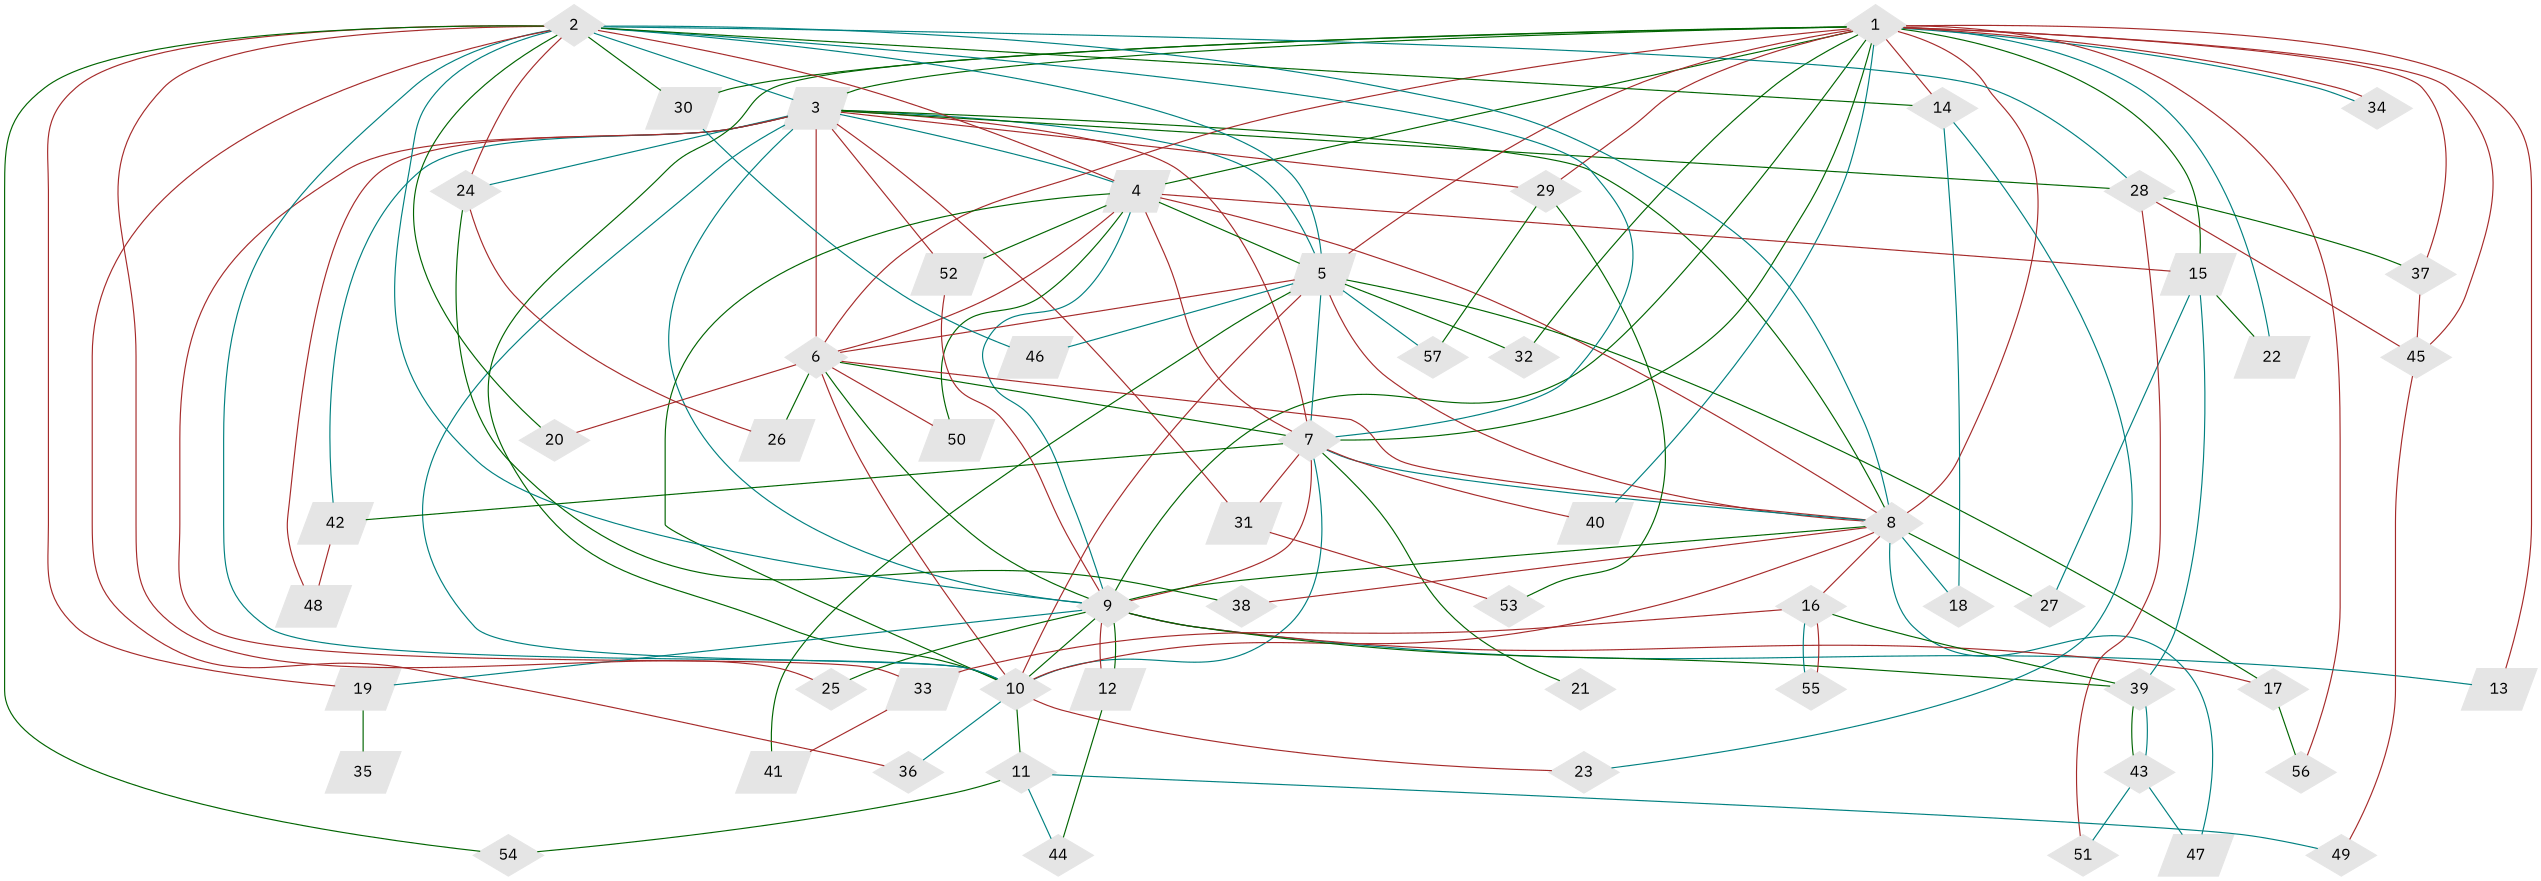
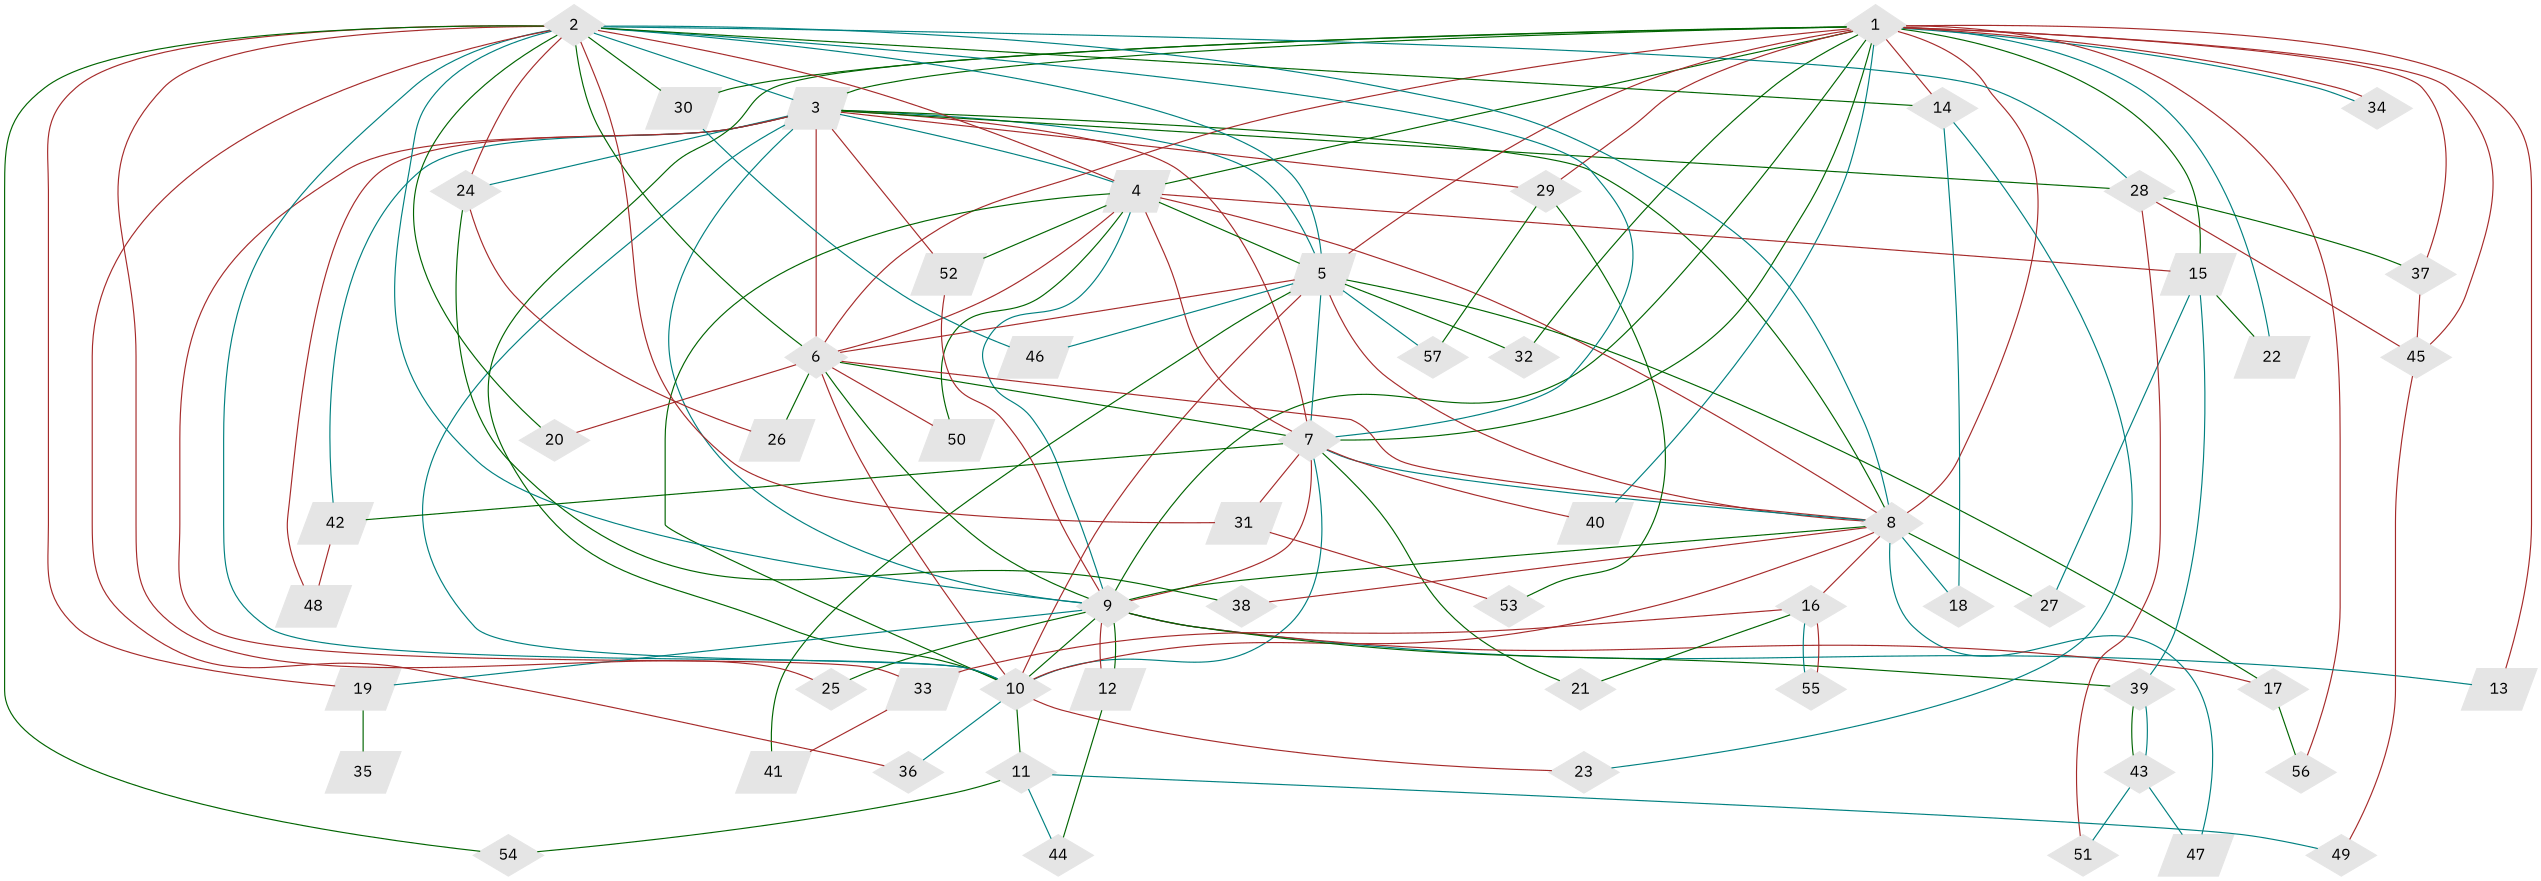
none -> (654, 207)
(1035, 290) -> (747, 469)
(1917, 638) -> (1719, 640)
